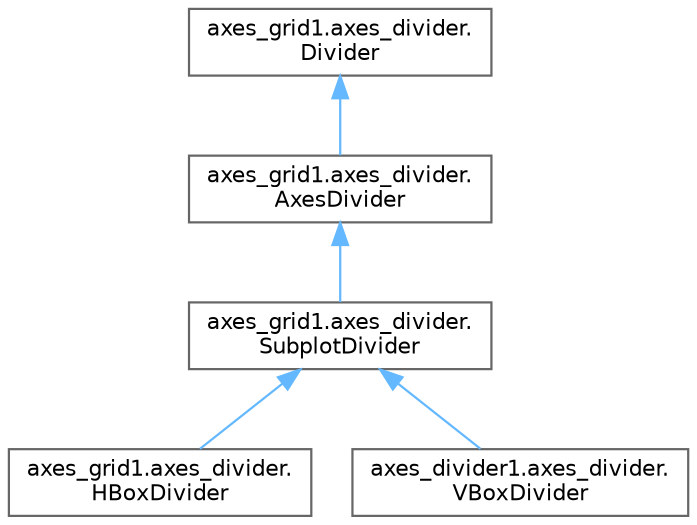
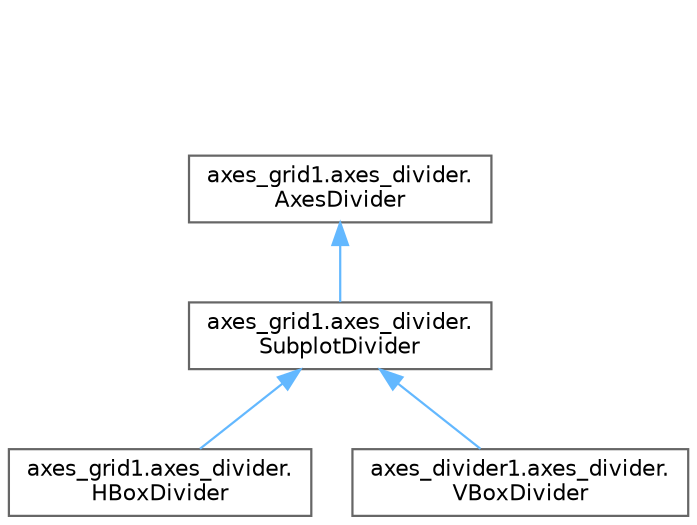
(340, 42) -> none
